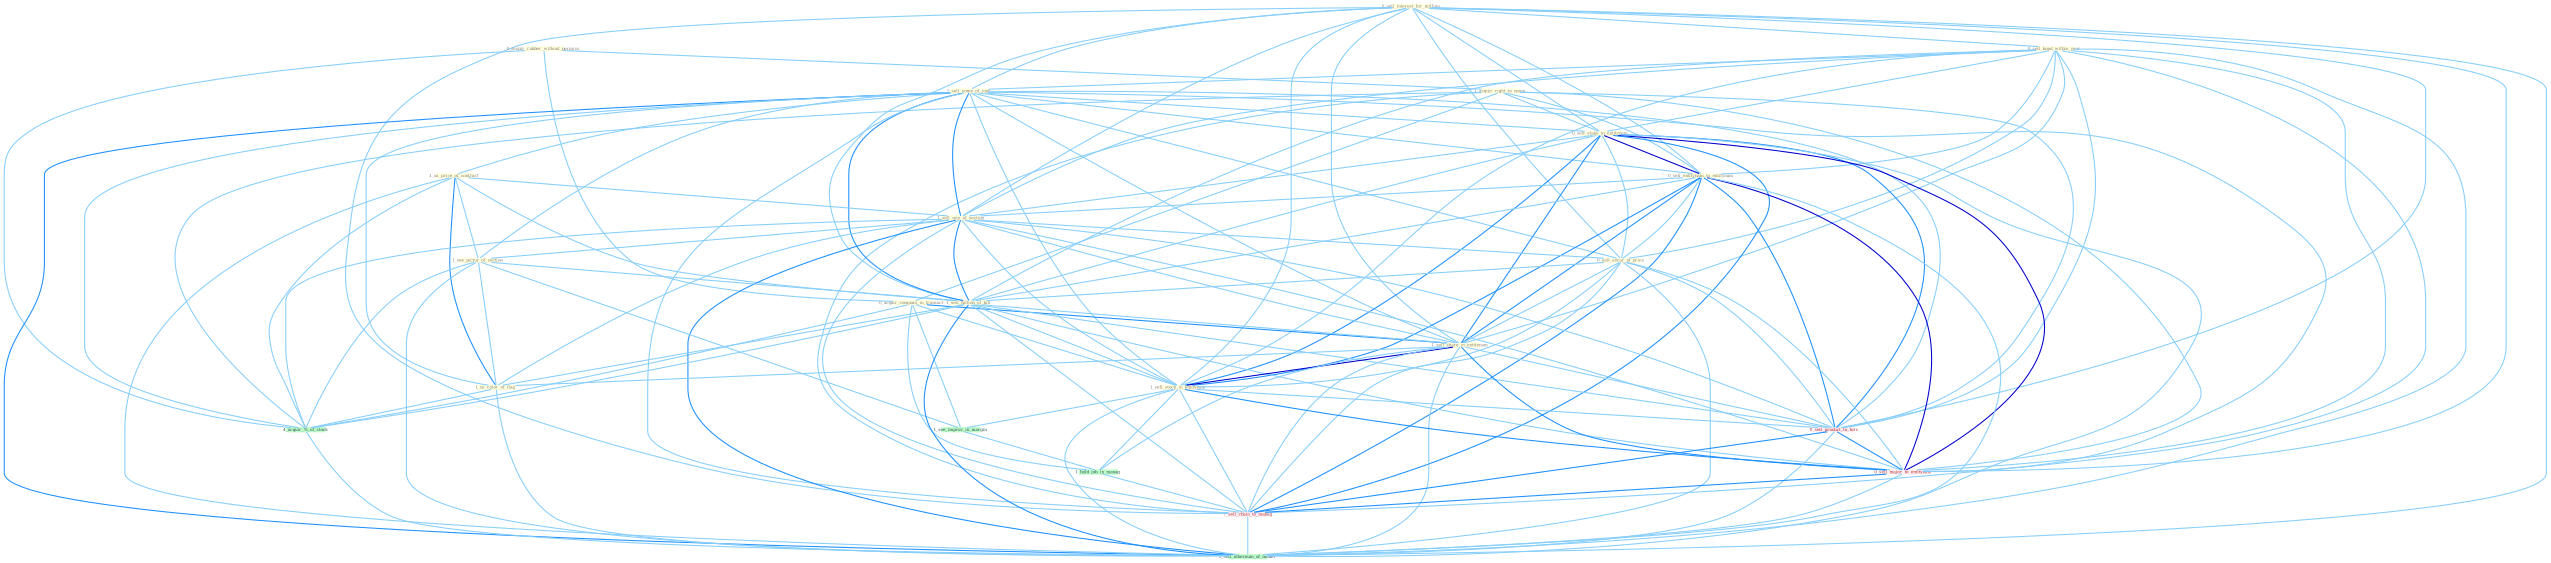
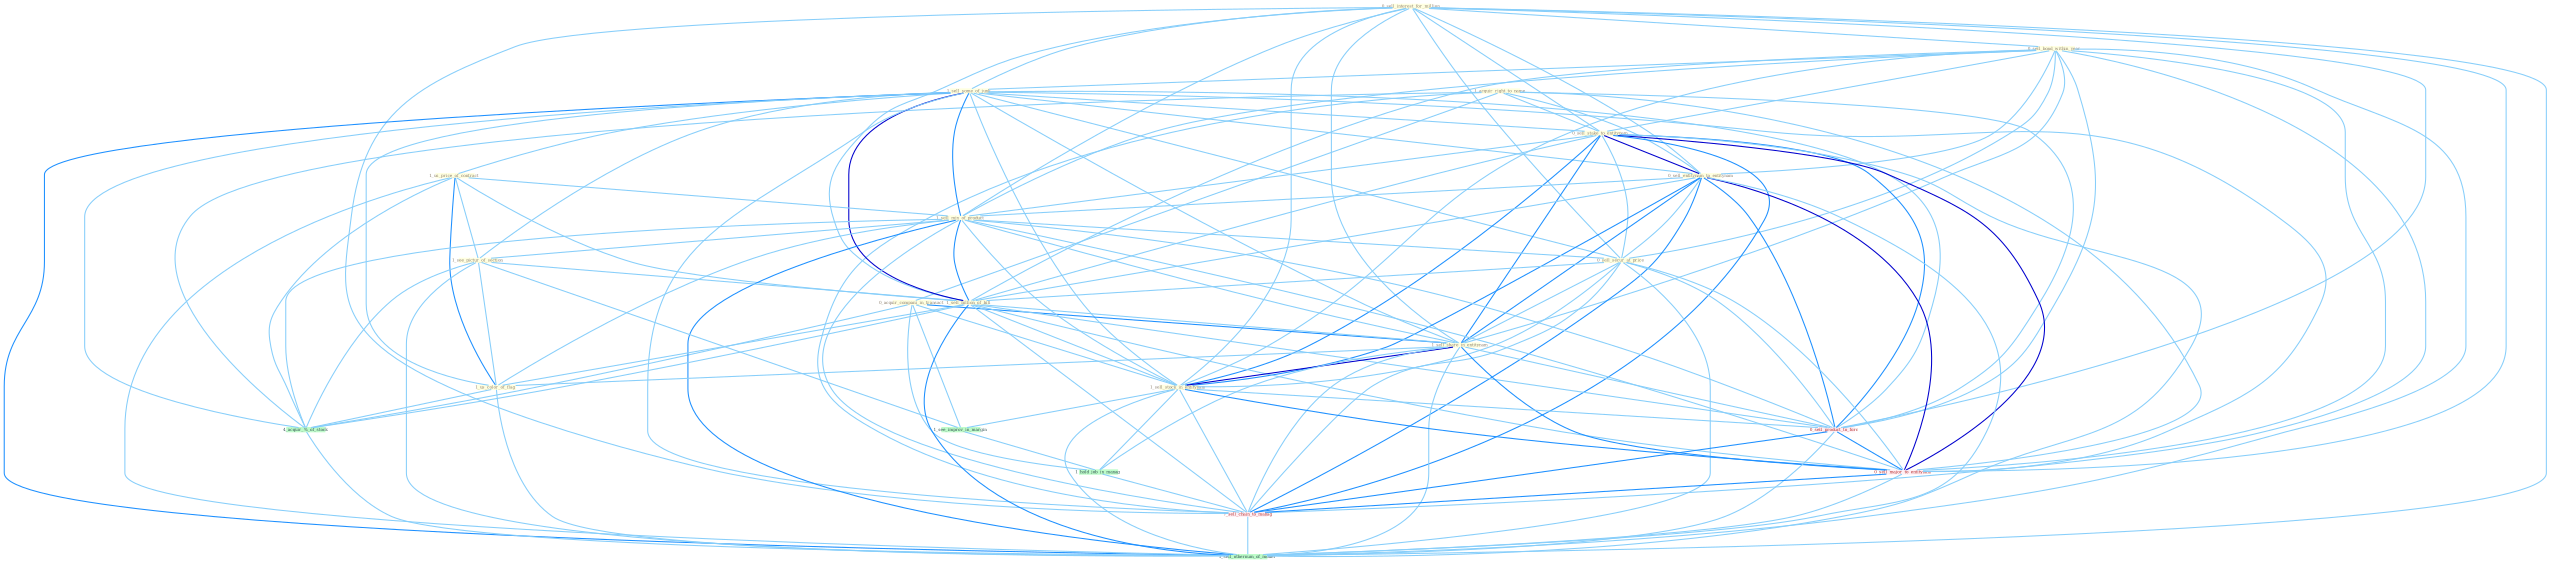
(544, 49) -> none
(849, 197) -> (849, 197)
(961, 218) -> (961, 218)
